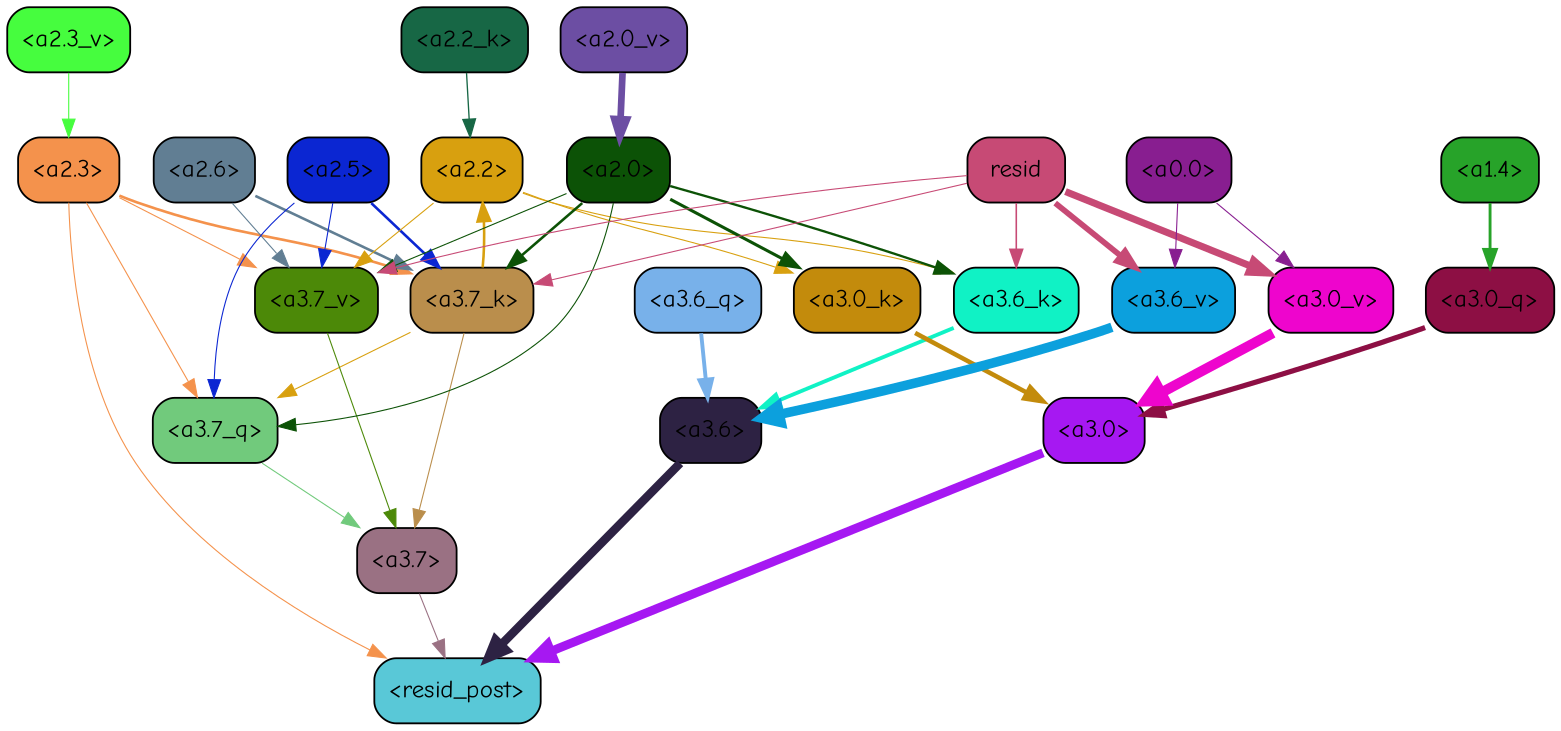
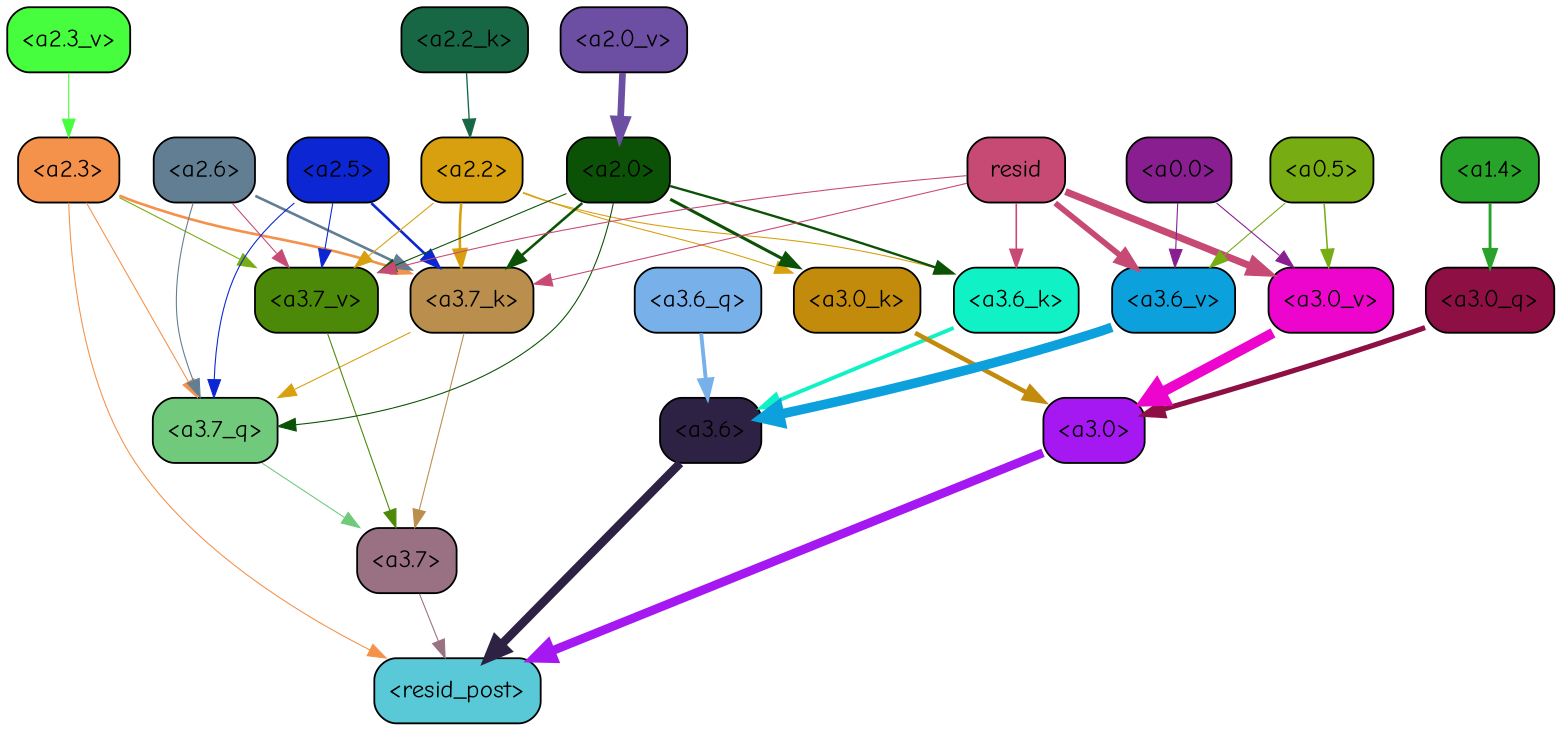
none -> (1322, 170)
(248, 221) -> (248, 221)
(180, 228) -> (198, 238)
(484, 244) -> (460, 226)
none -> (177, 292)
